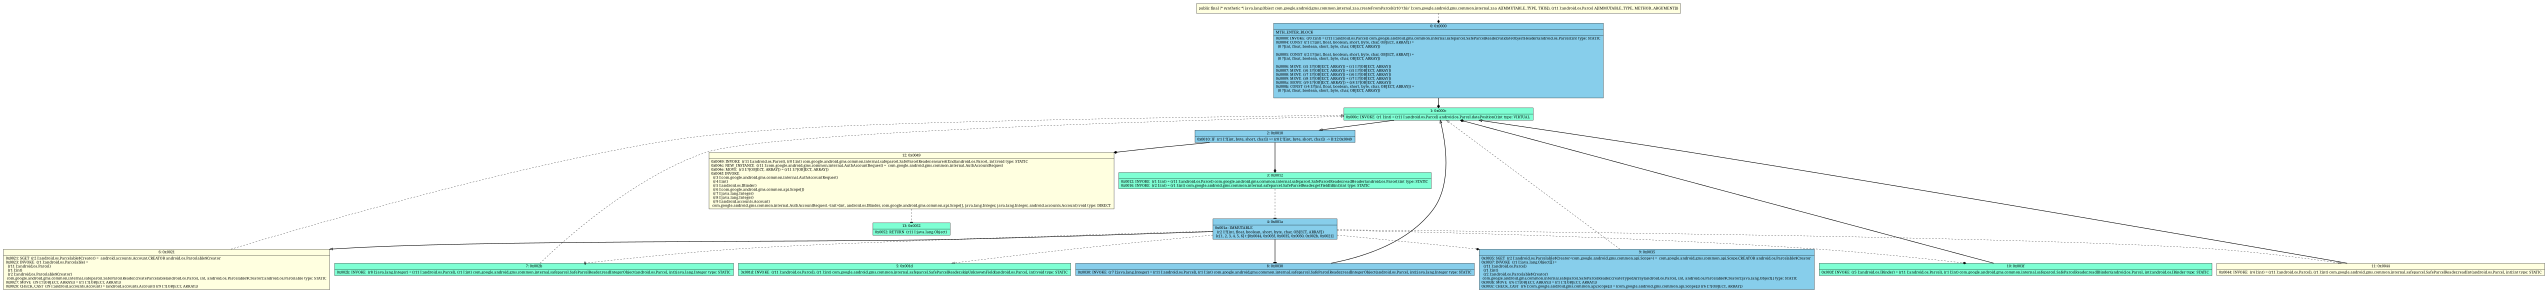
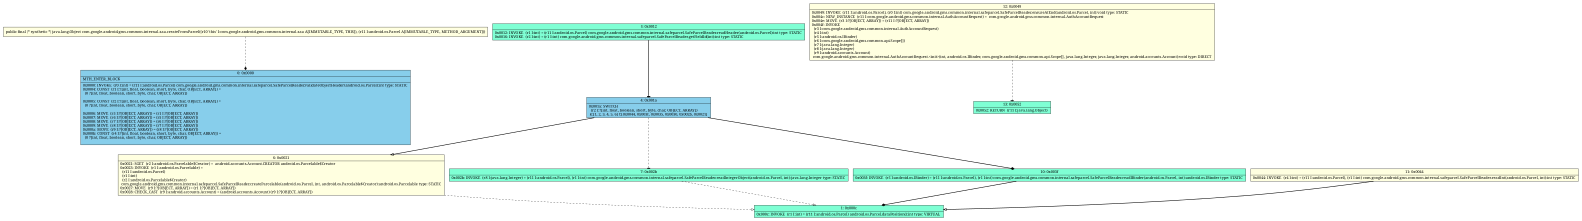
(1439, 101) -> none
(1275, 136) -> none
(1275, 203) -> (649, 68)
(1235, 228) -> (605, 106)
(1838, 237) -> none
(1650, 240) -> (859, 143)
(905, 269) -> none
(1275, 269) -> none
(1647, 269) -> none
